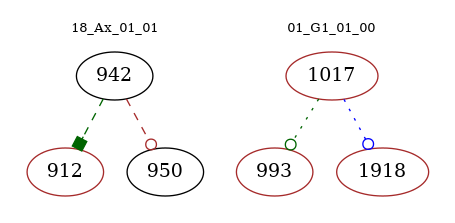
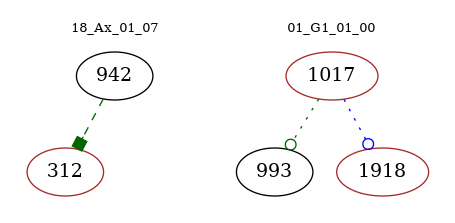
(115, 29) -> (115, 29)
(65, 172) -> (65, 172)
(165, 172) -> none
(275, 172) -> (275, 172)
